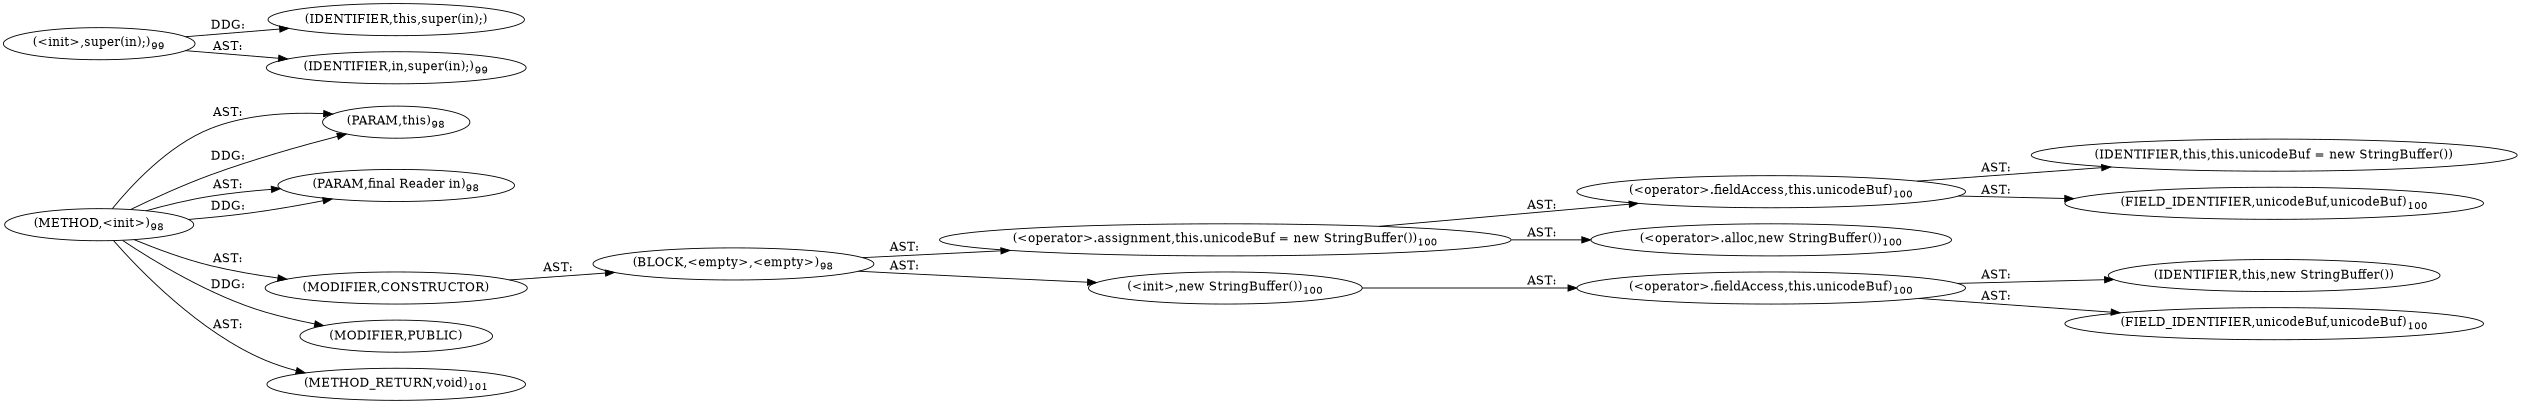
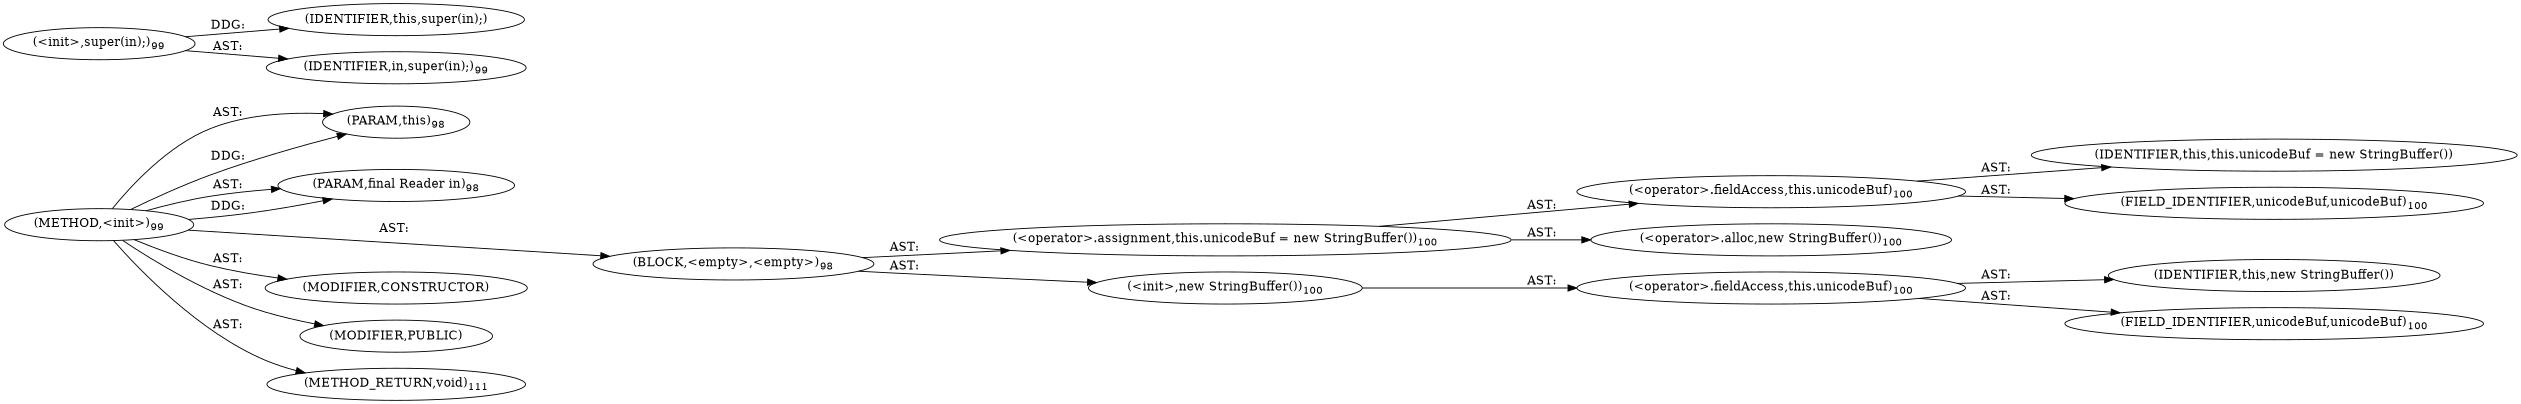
(158, 223) -> (158, 223)
(557, 277) -> (394, 243)
(230, 285) -> (230, 285)
(478, 383) -> (478, 383)
